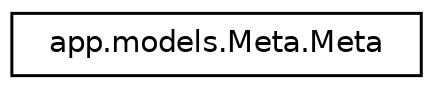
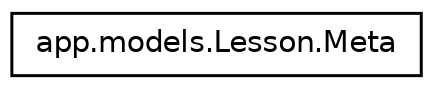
(217, 44) -> (217, 44)
